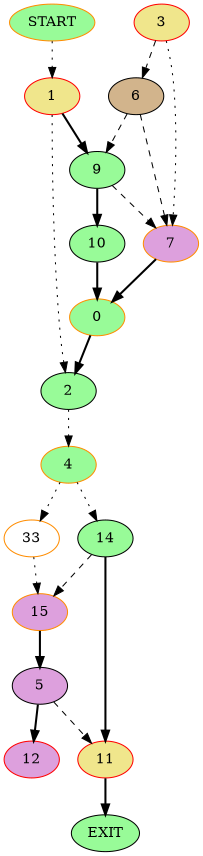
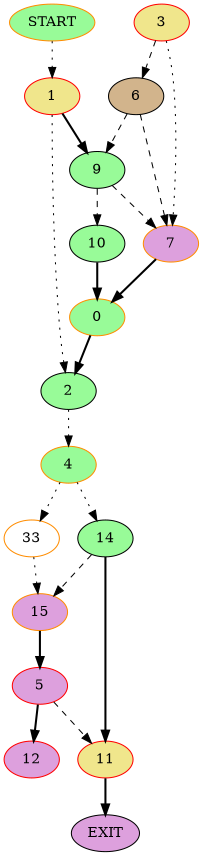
(97, 202) -> (97, 202)
(40, 686) -> (40, 686)
(105, 833) -> (105, 833)
